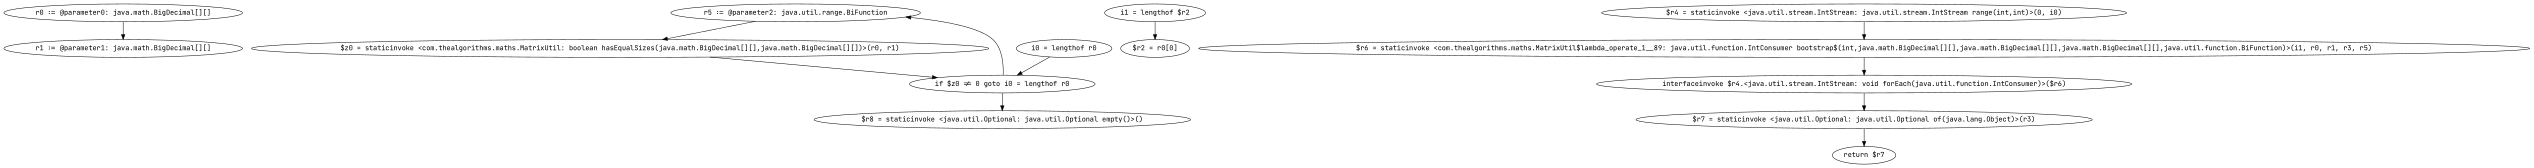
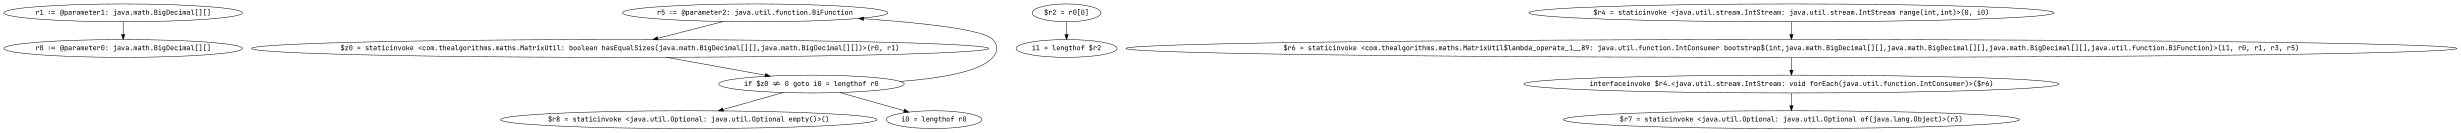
(796, 13) -> (755, 13)
(123, 28) -> (123, 28)
(1155, 28) -> (1067, 28)
(1036, 65) -> (872, 102)
(1864, 155) -> none
